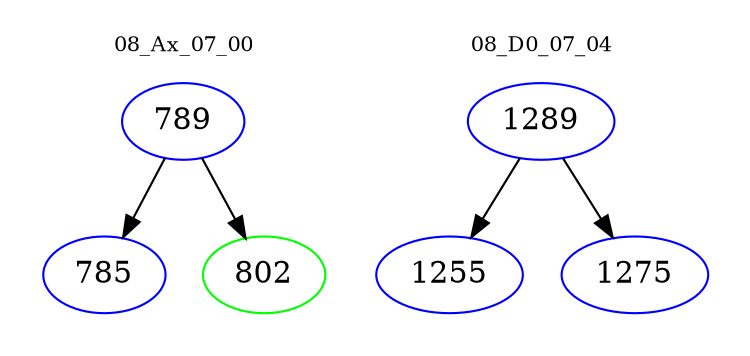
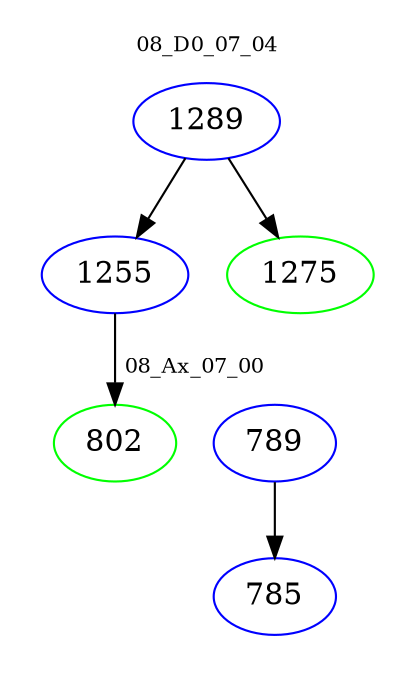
(219, 189) -> (115, 360)
(635, 275) -> (300, 275)
